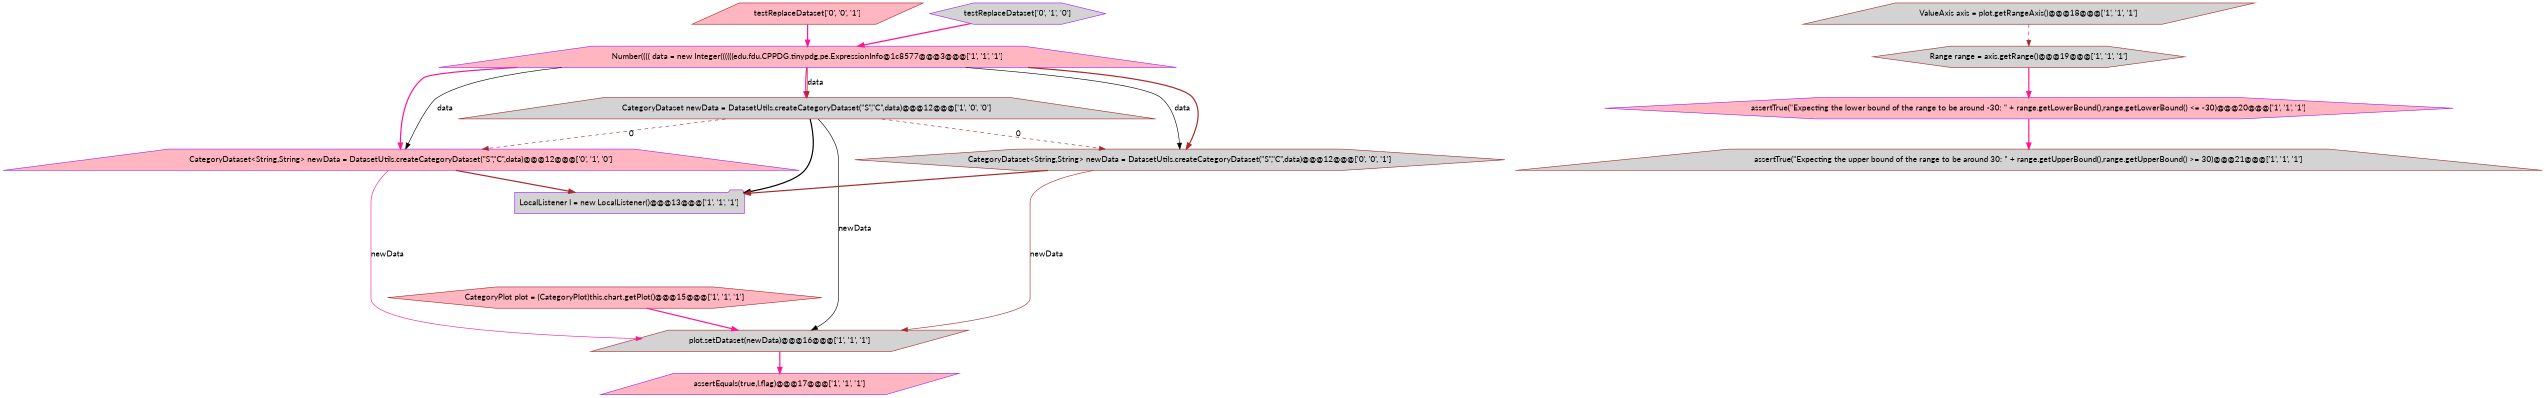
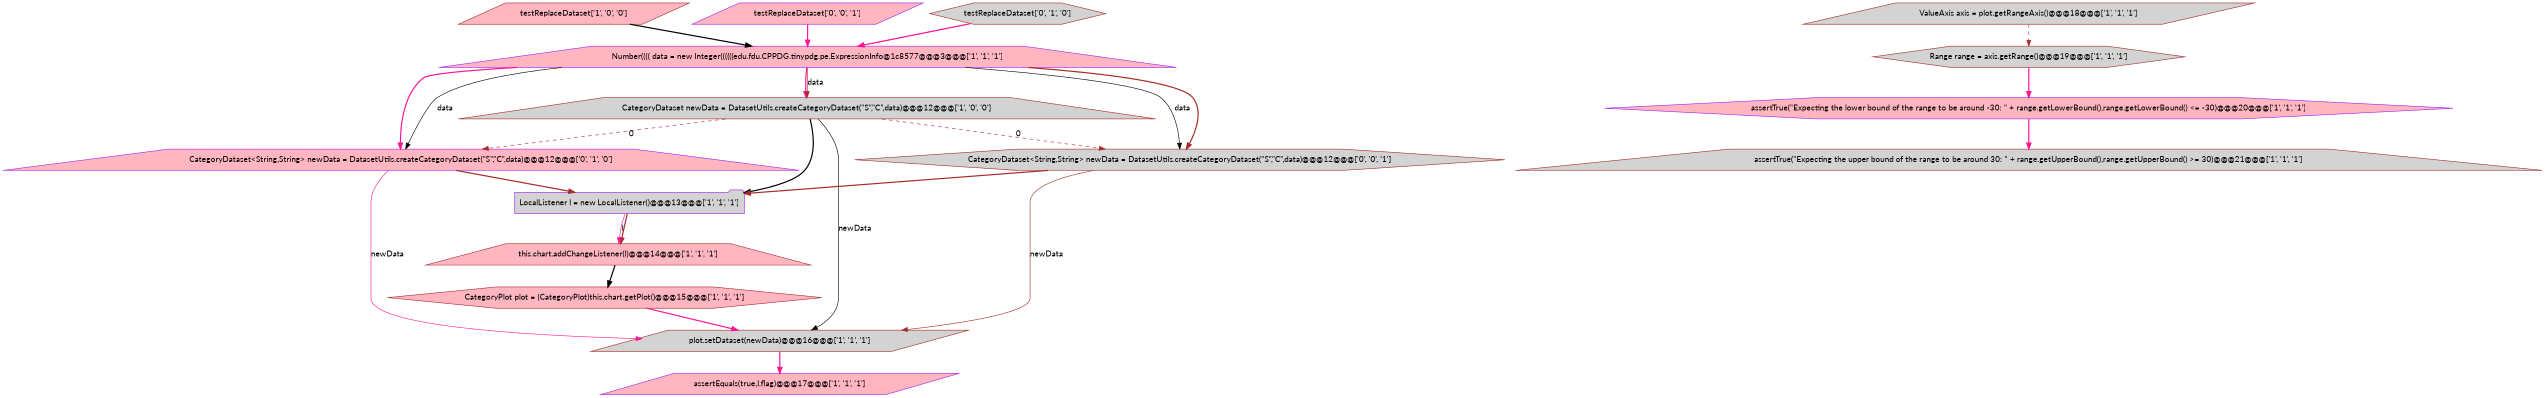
none -> (574, 14)
(808, 14) -> (808, 14)
(1018, 14) -> (1018, 14)
none -> (618, 254)
